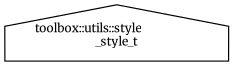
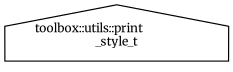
(117, 36) -> (117, 36)
